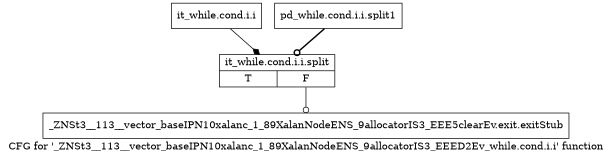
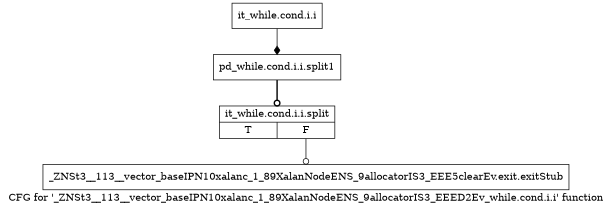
(242, 39) -> (277, 37)
